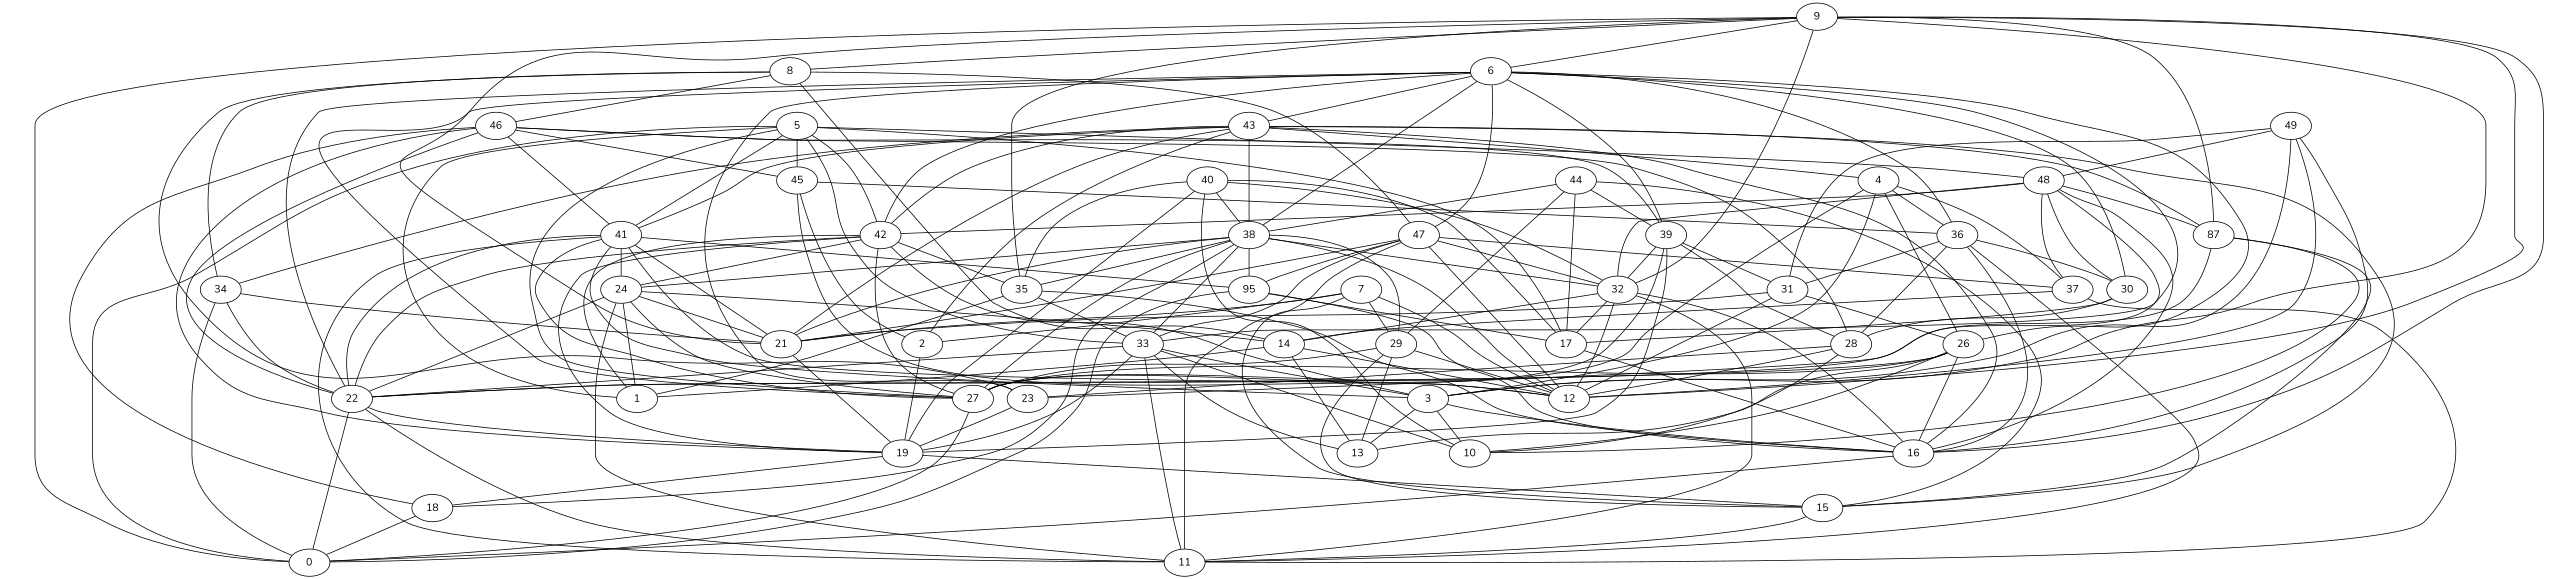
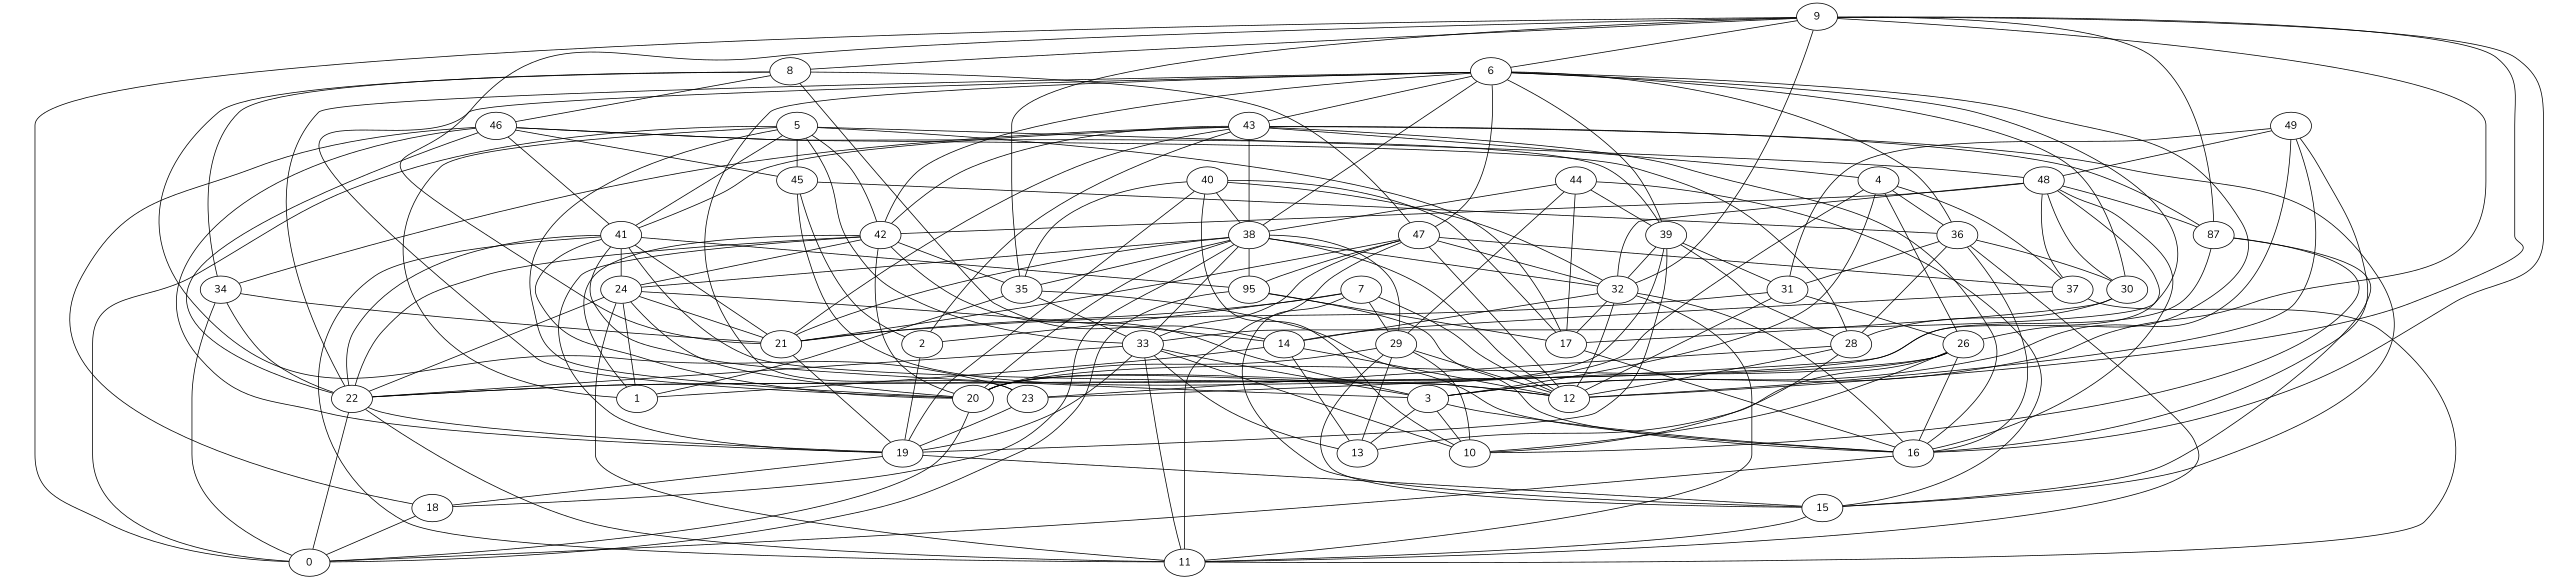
(973, 399) -> (973, 399)
none -> (1462, 399)
